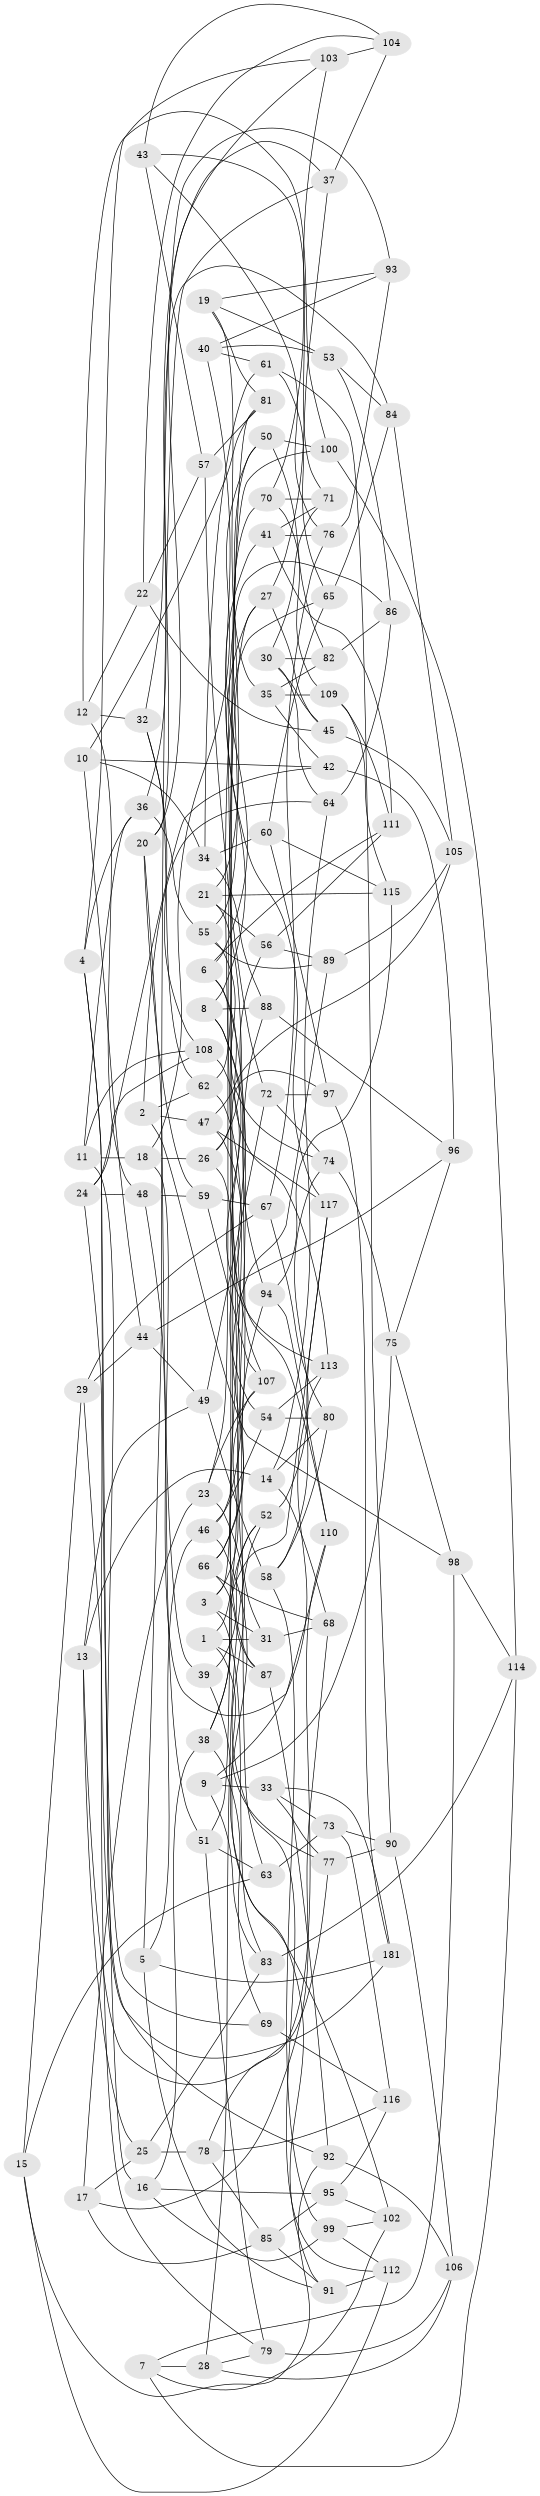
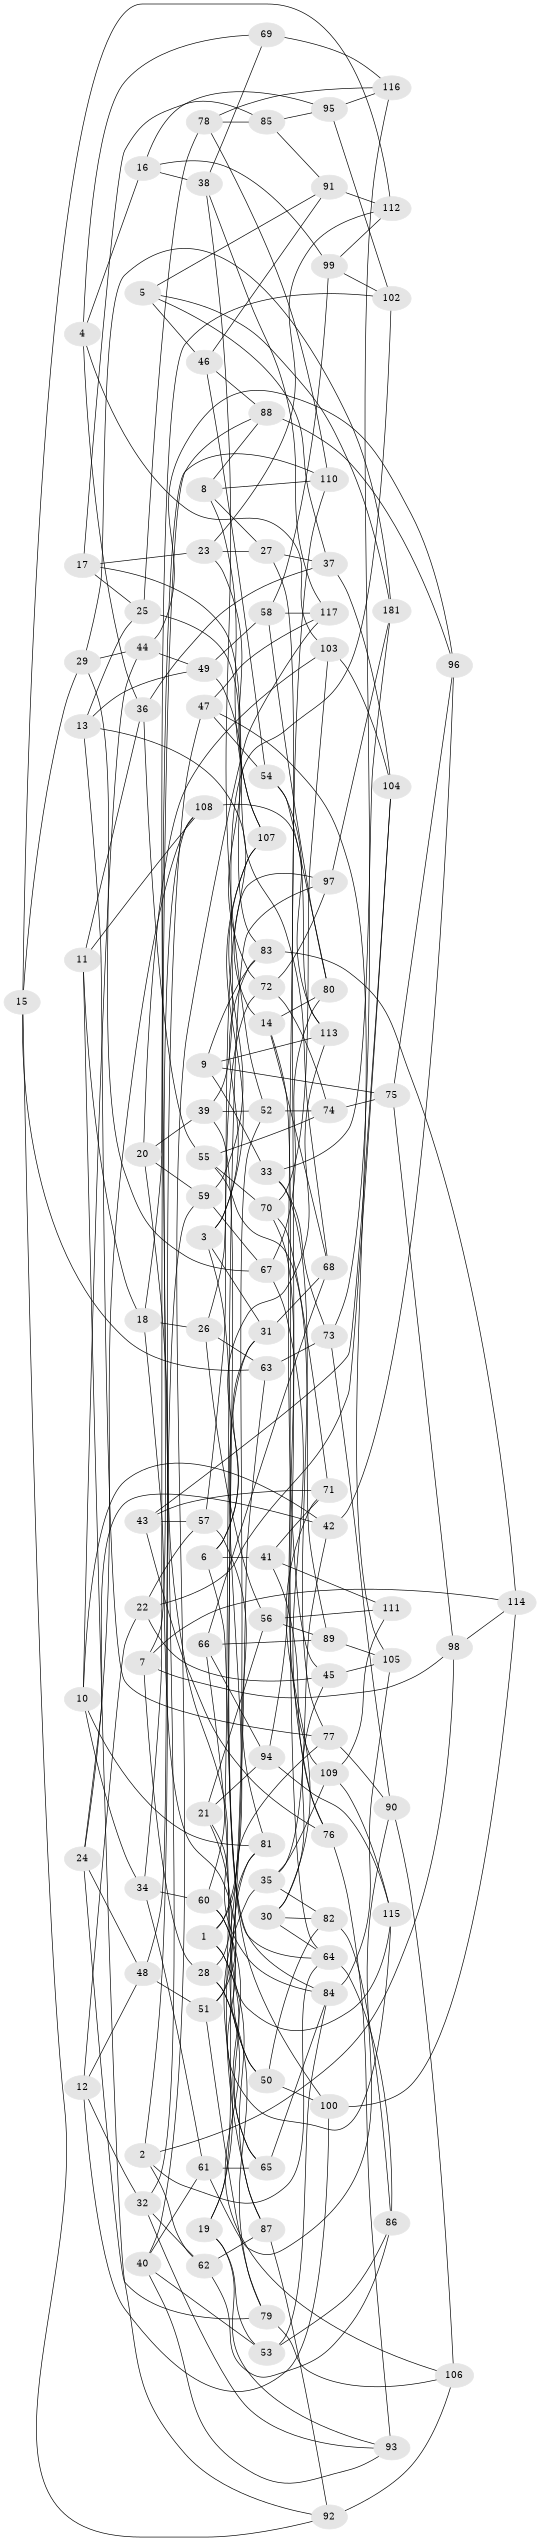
(299, 884) -> (230, 1787)
none -> (230, 1571)
